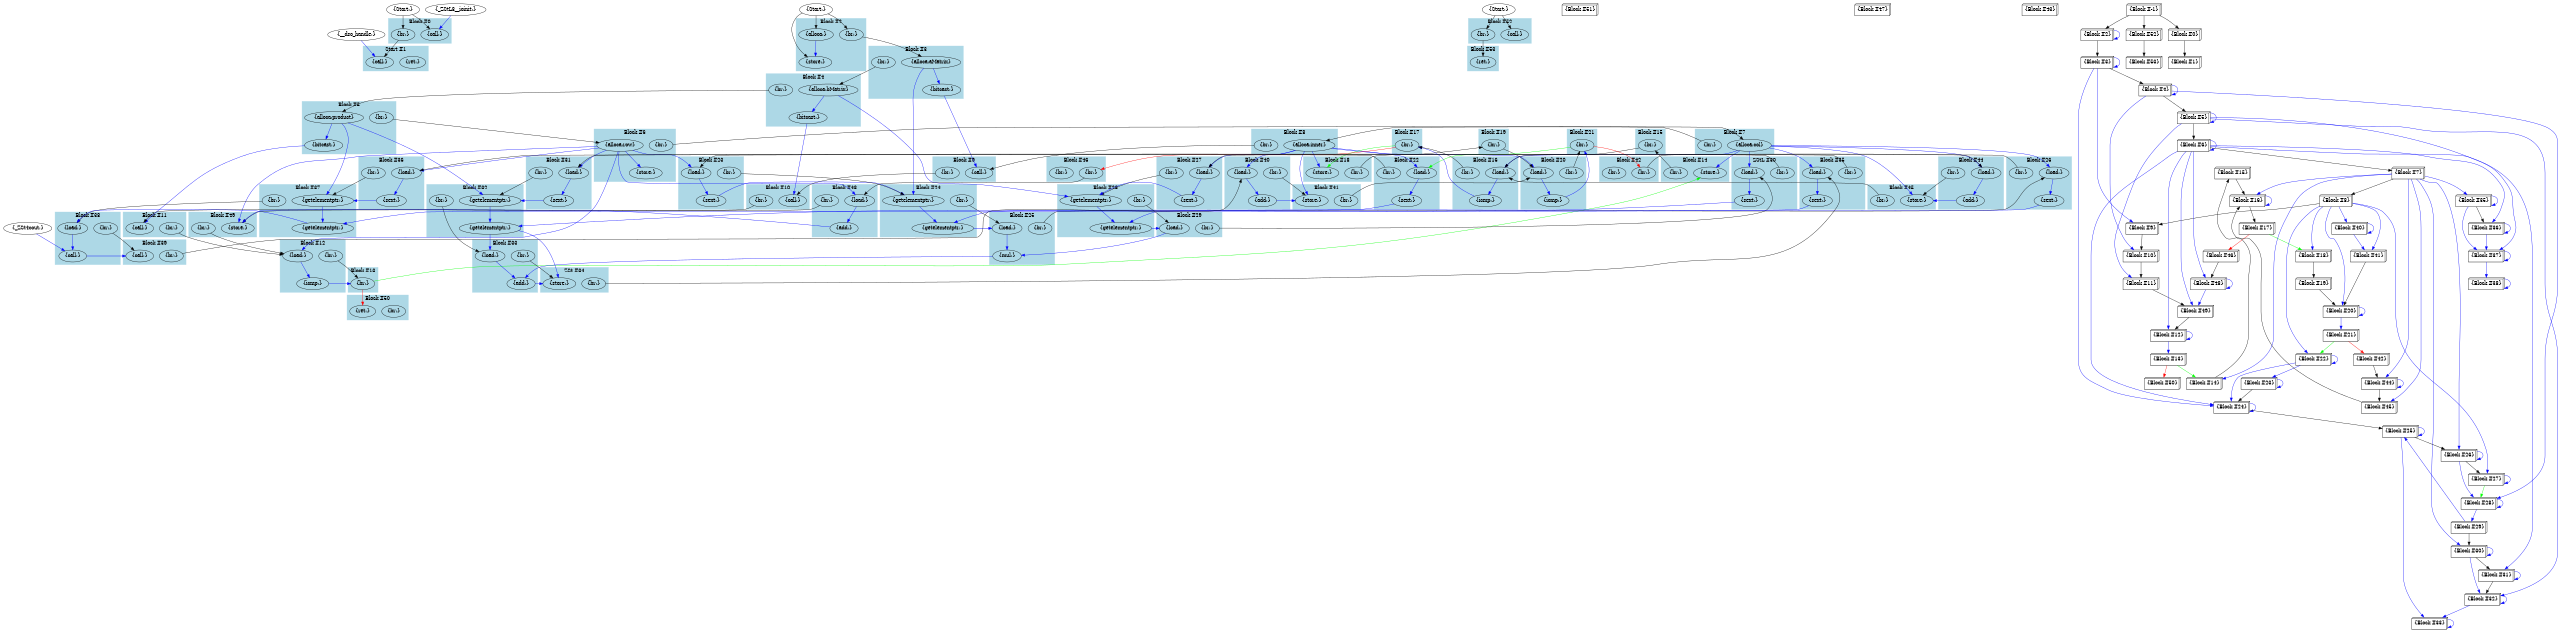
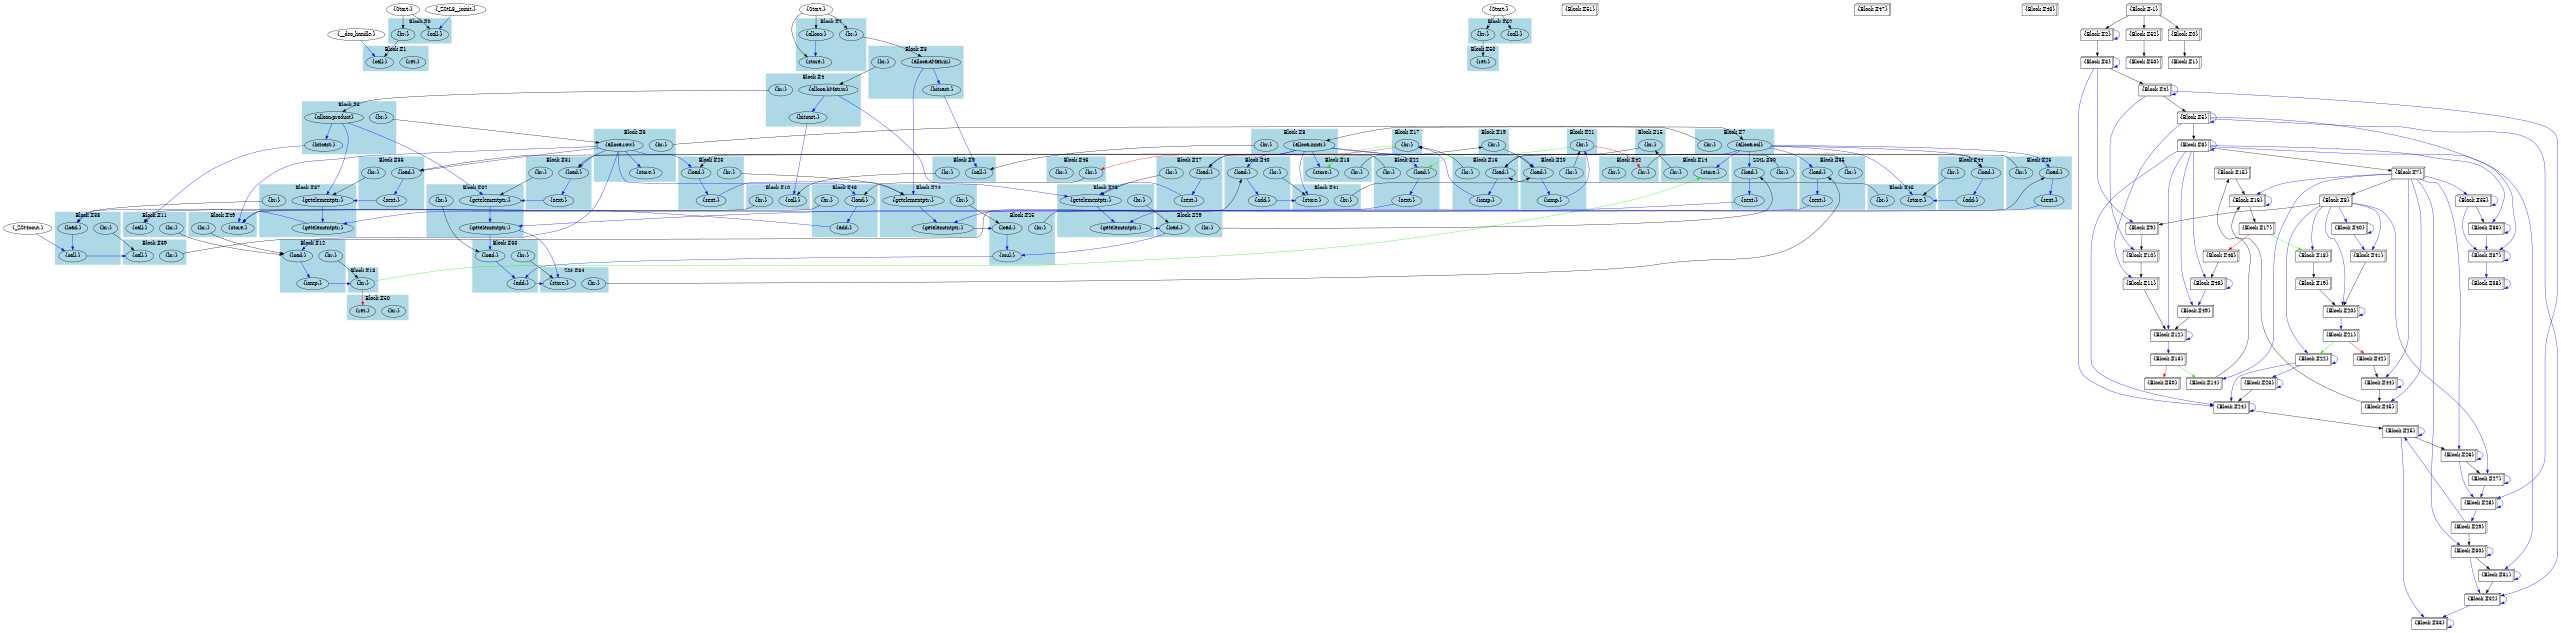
(396, 50) -> (396, 50)
(2166, 296) -> (2154, 308)
(2483, 490) -> (2483, 490)
